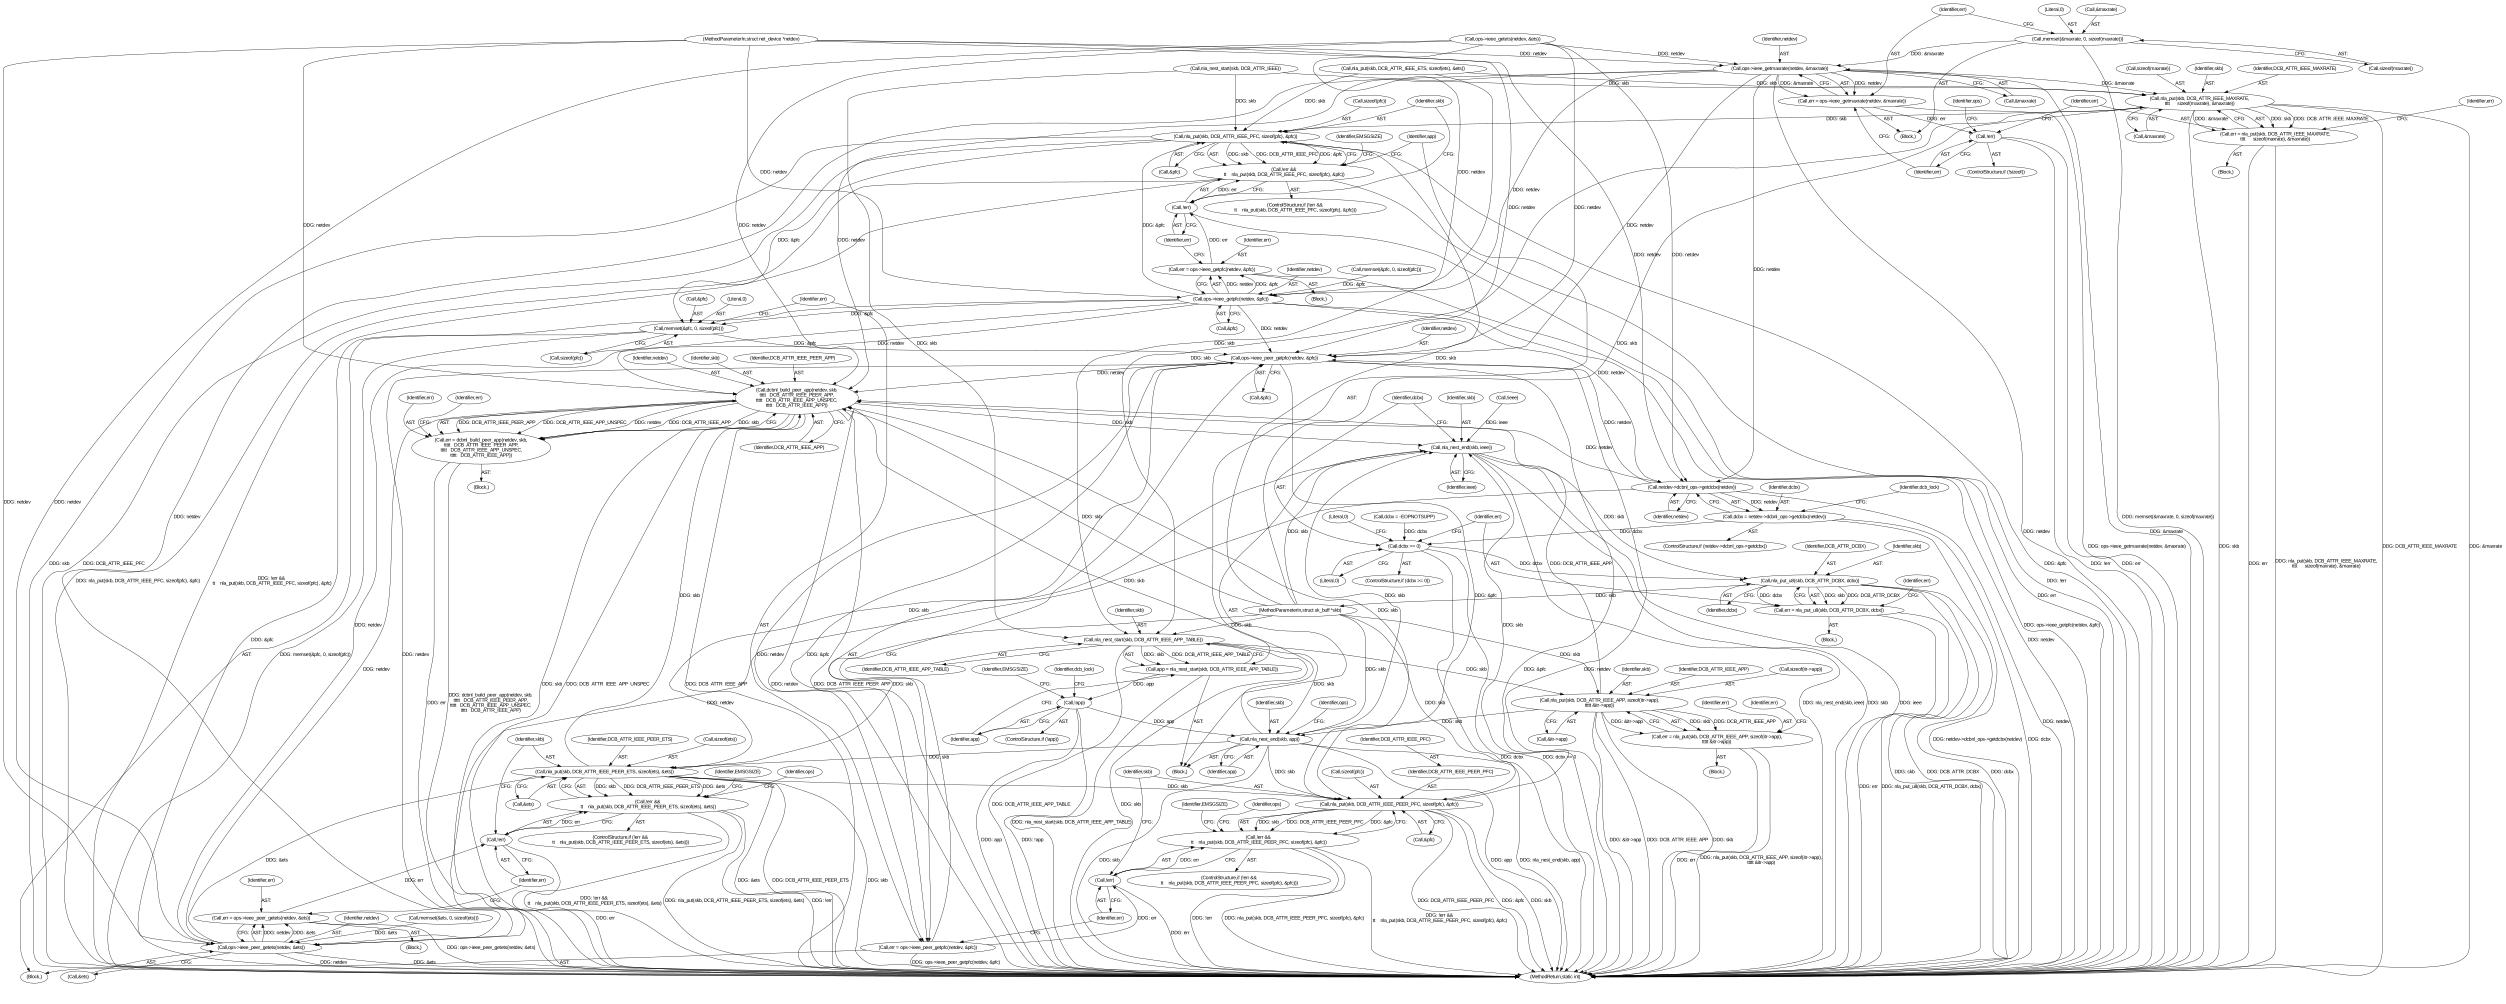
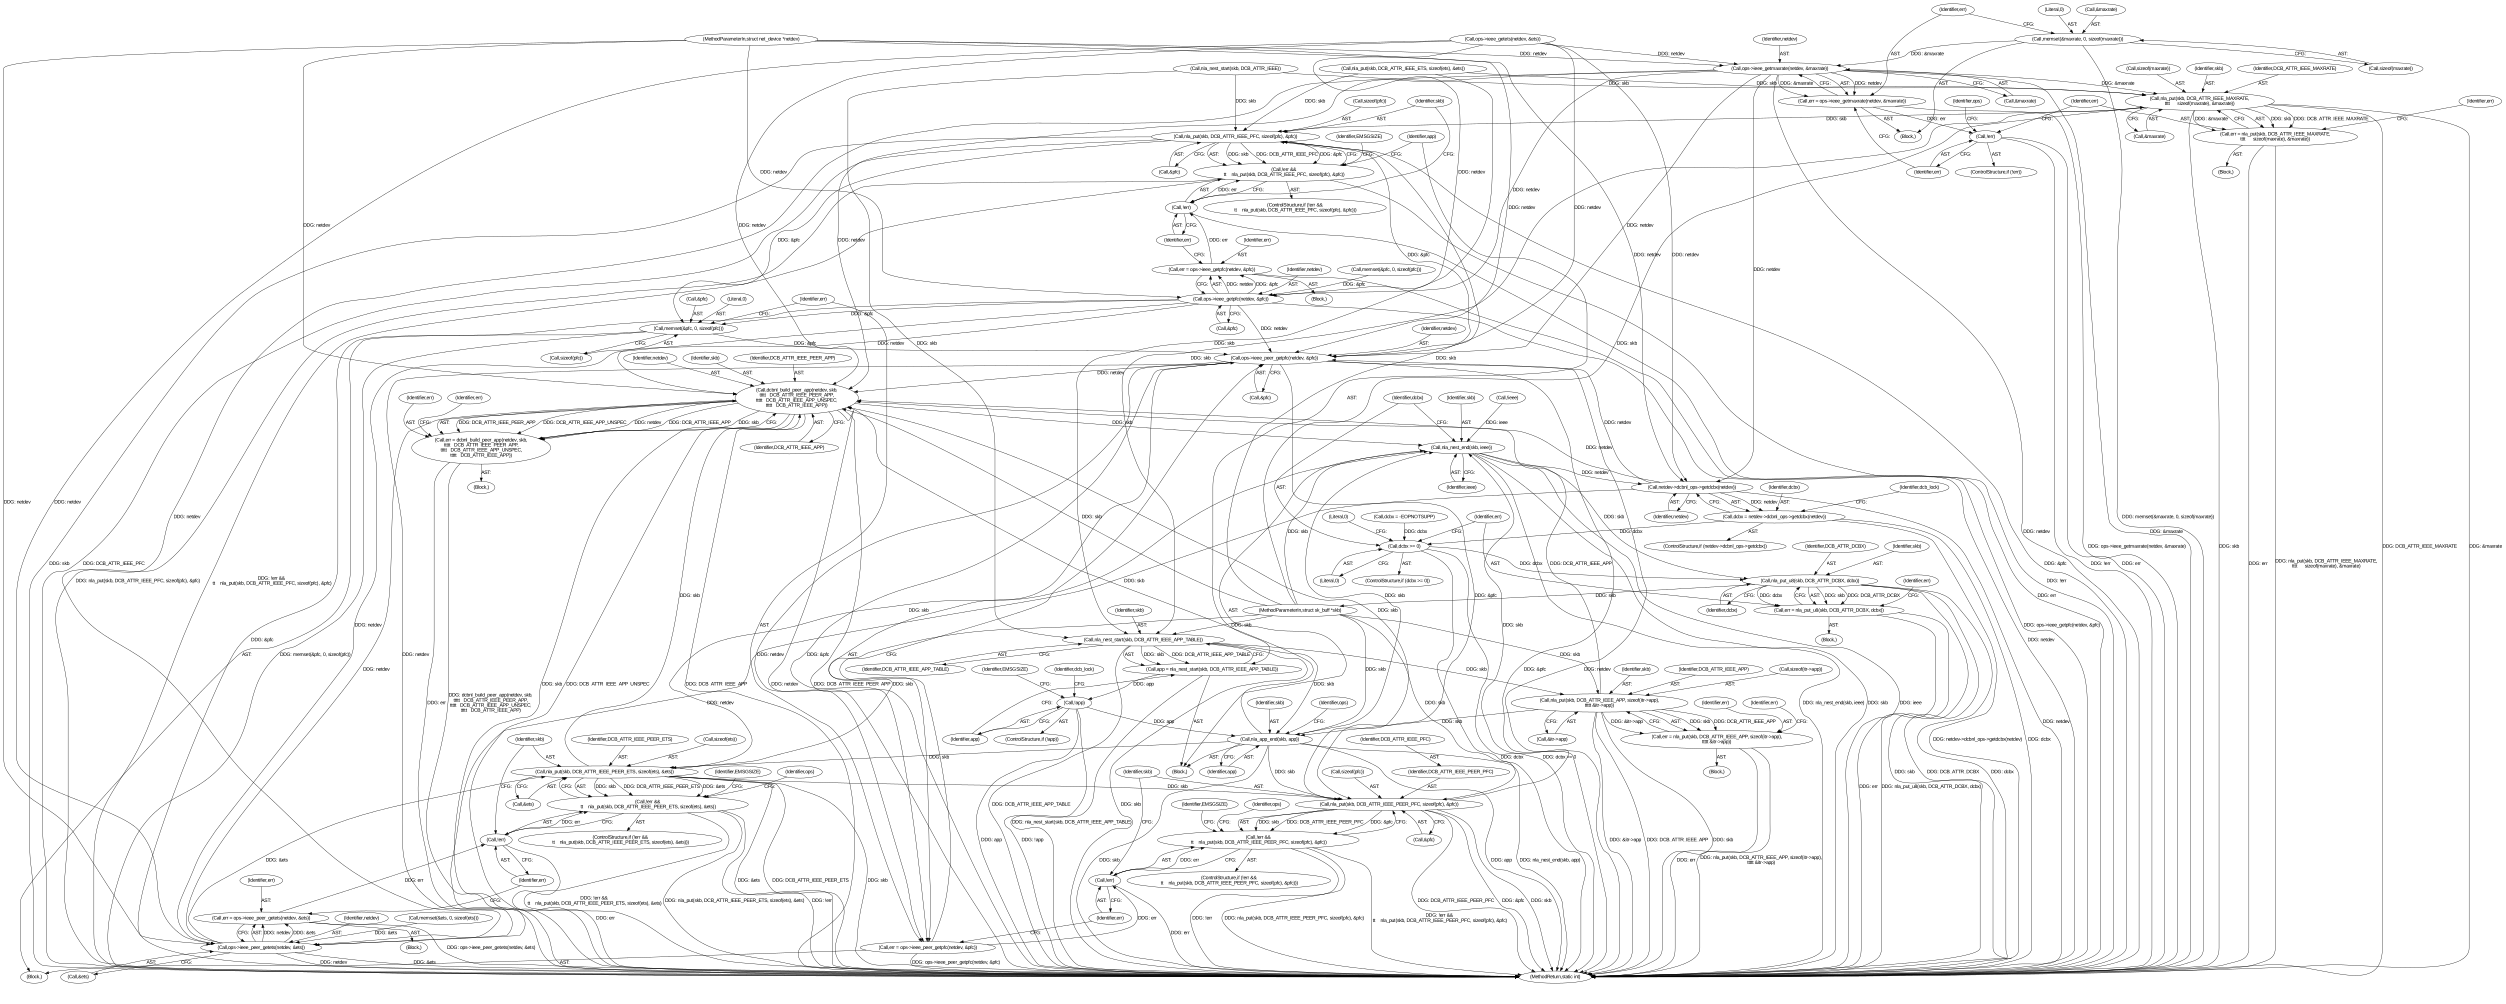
(1996, 172) -> (1996, 172)
(1142, 218) -> (1437, 263)
(1500, 342) -> (1559, 469)
(1270, 740) -> (1270, 740)
